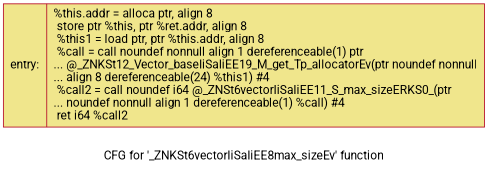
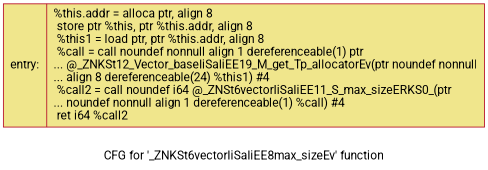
(150, 27) -> (153, 27)
